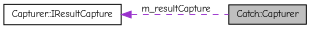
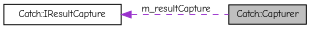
(63, 15) -> (63, 15)
